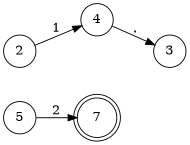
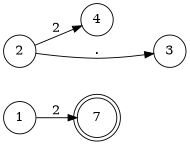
(57, 28) -> (57, 28)
(129, 34) -> (90, 58)
(20, 118) -> (20, 118)
